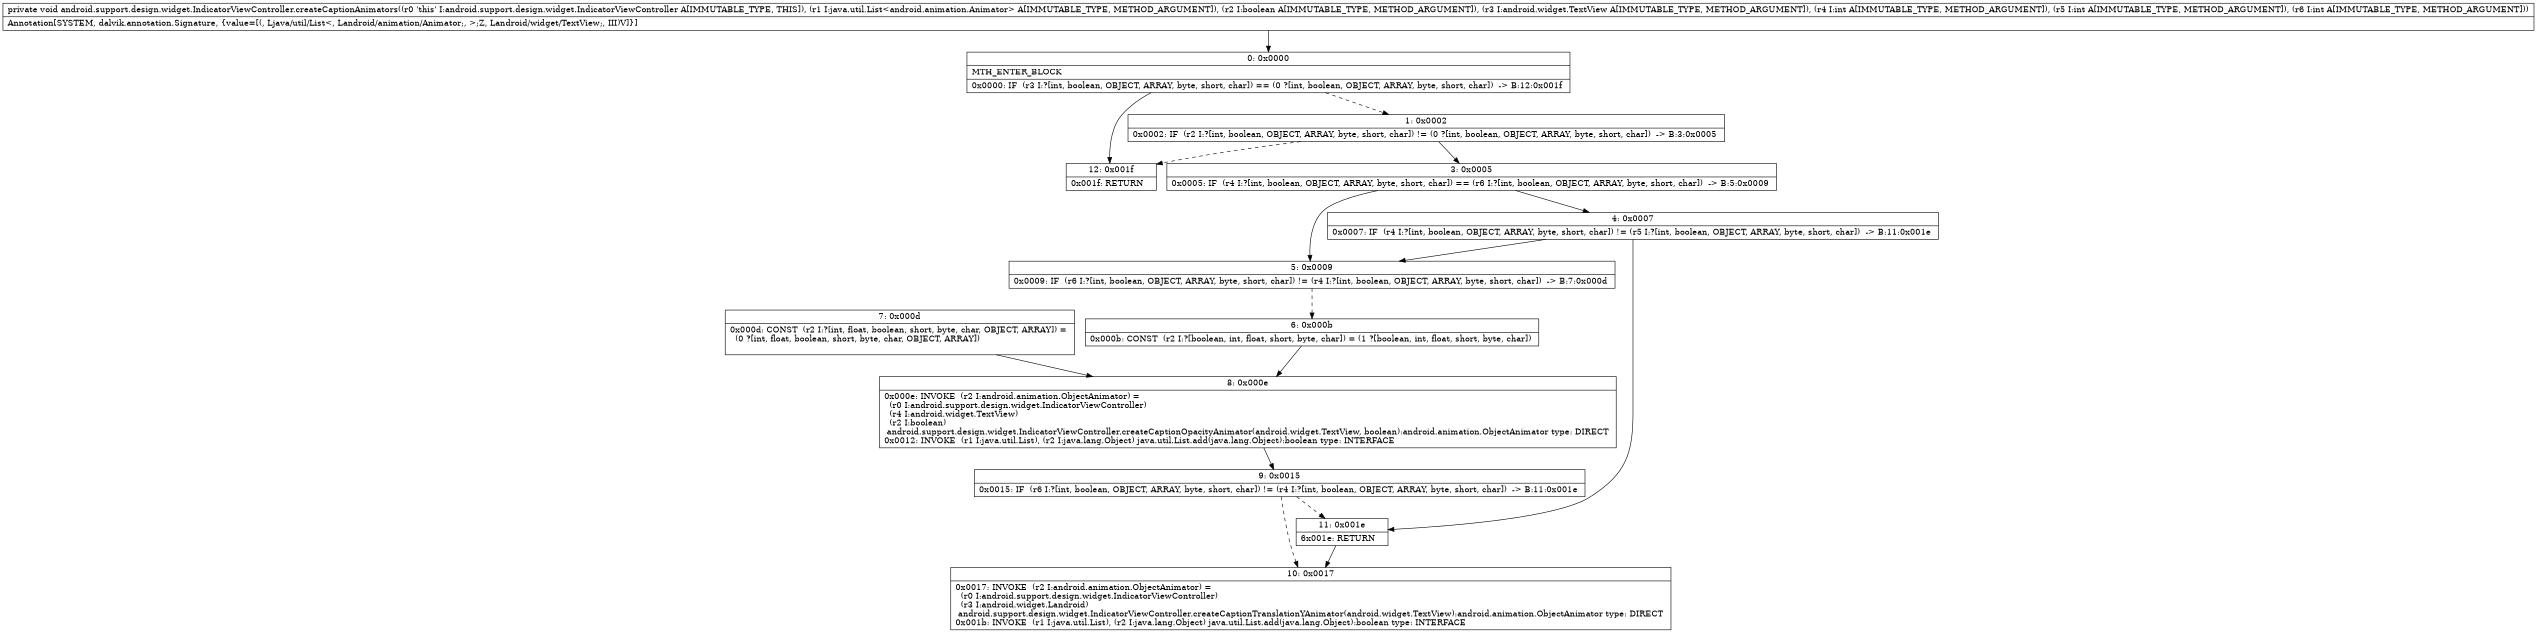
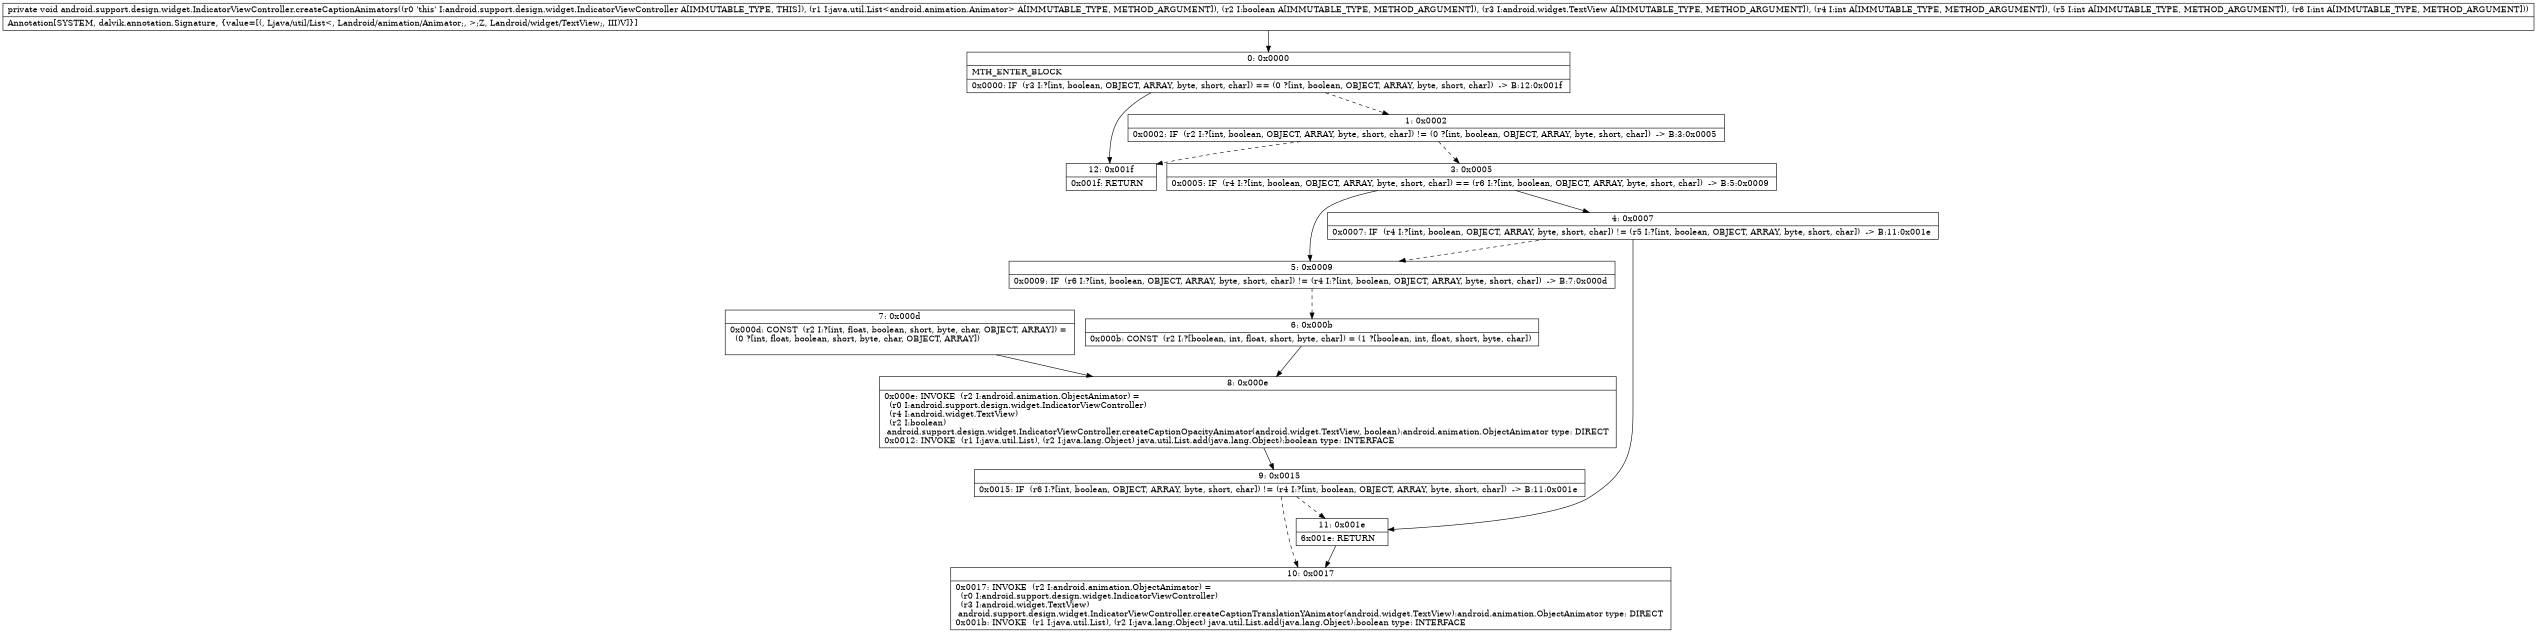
(1447, 150) -> (1447, 150)
(1475, 250) -> (1475, 250)
(1022, 605) -> (1023, 605)
